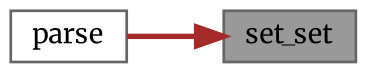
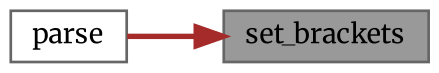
(290, 36) -> (326, 36)
